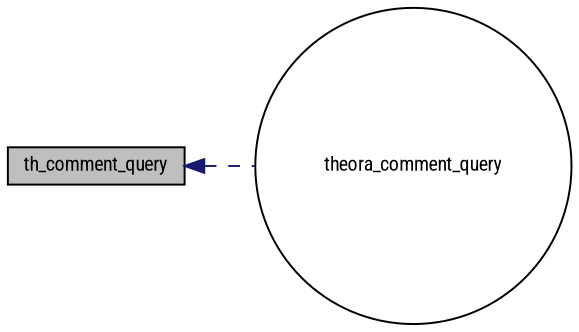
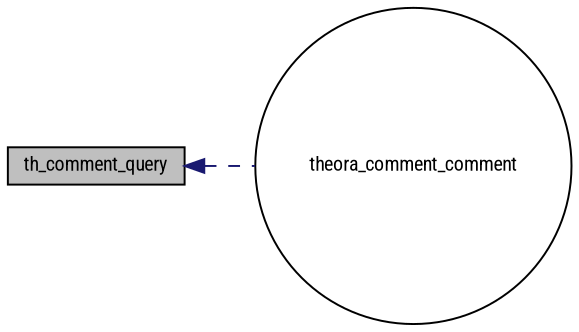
(413, 166) -> (413, 166)
